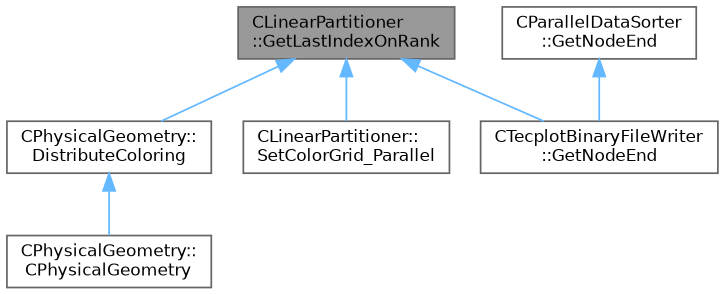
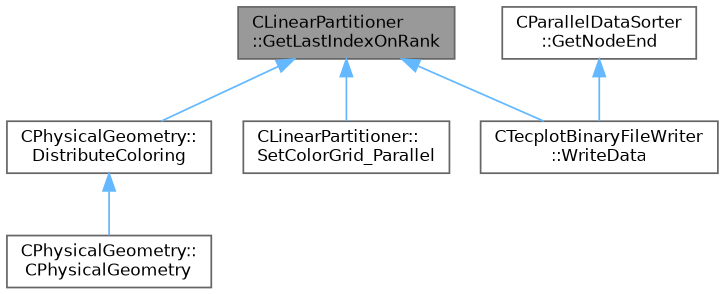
(599, 147) -> (599, 147)
